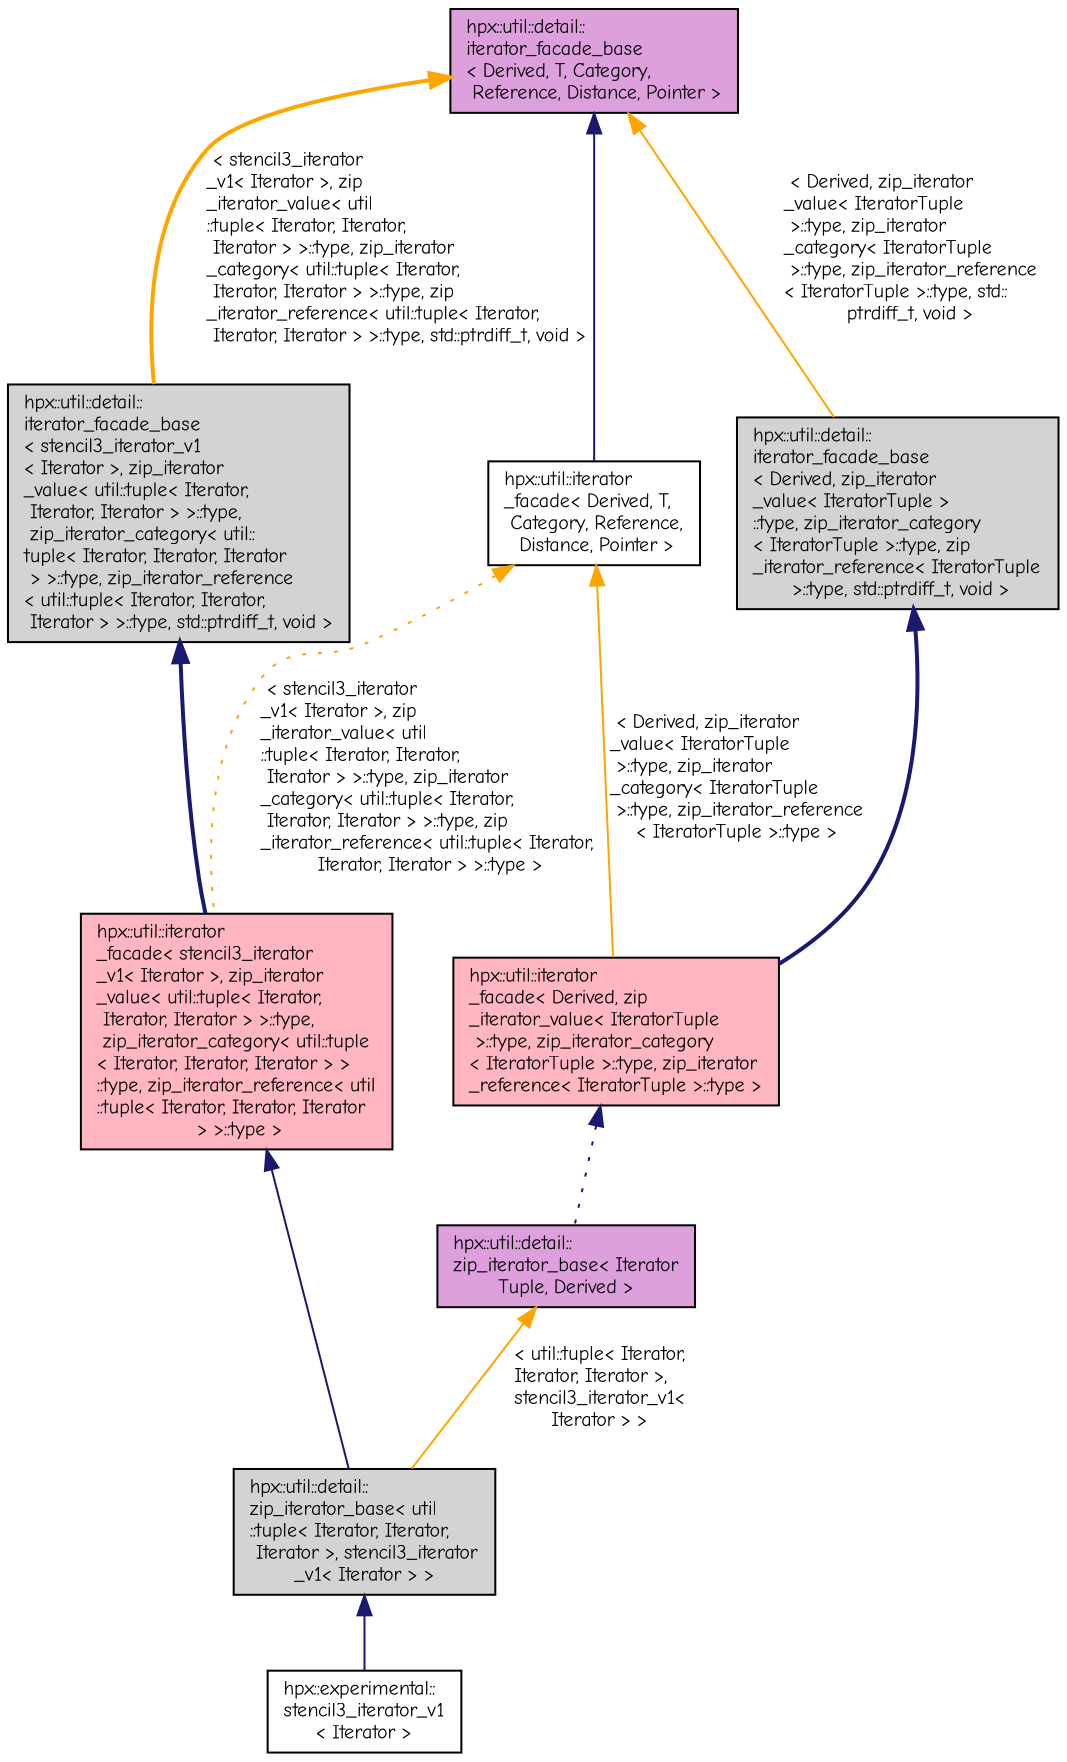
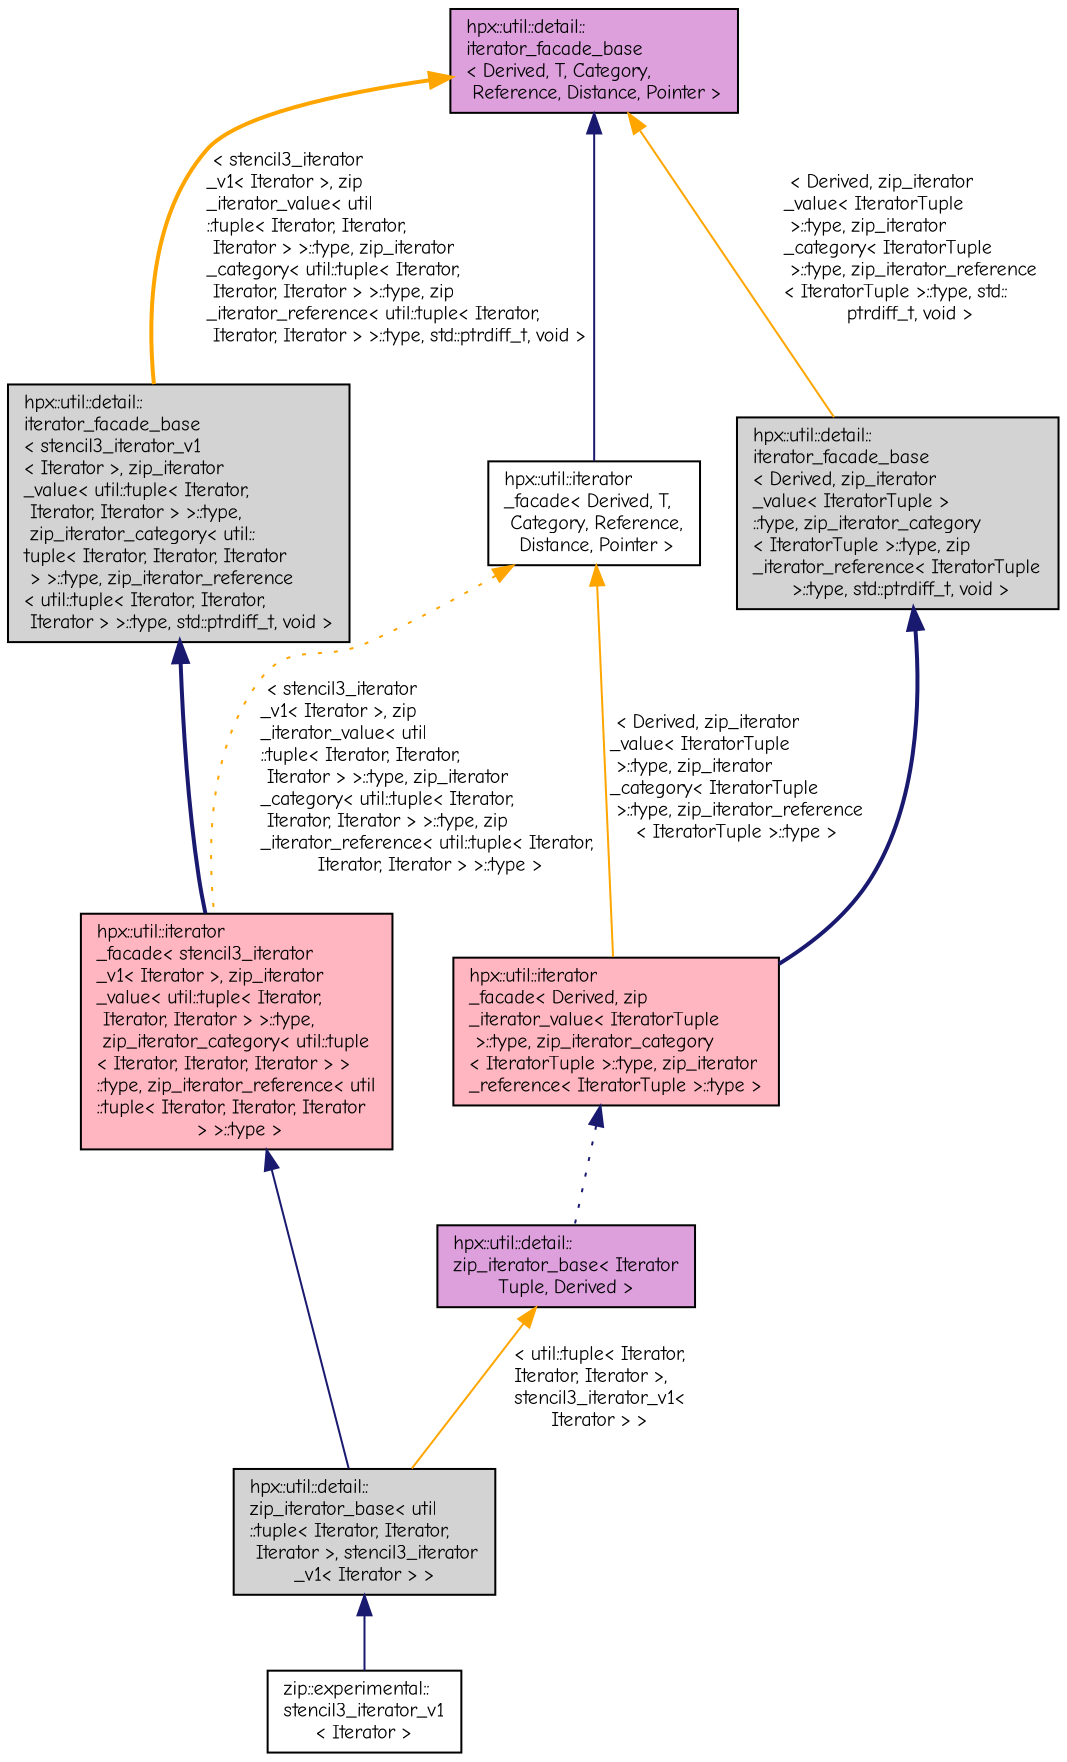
(364, 1712) -> (364, 1712)
